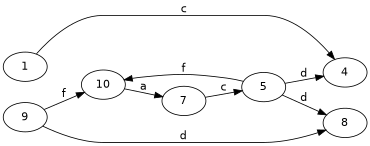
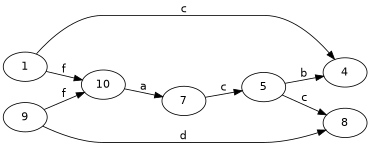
(304, 74) -> (304, 74)
(188, 75) -> (60, 75)
(304, 98) -> (304, 98)
